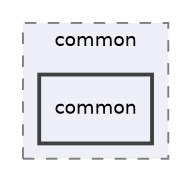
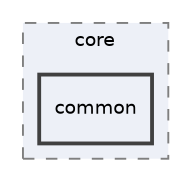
(96, 41) -> (96, 41)
